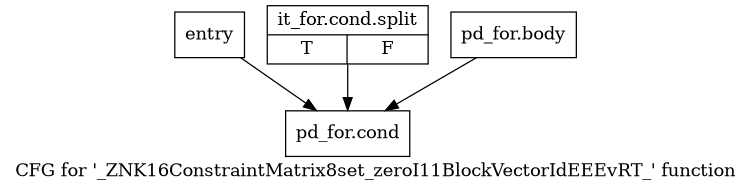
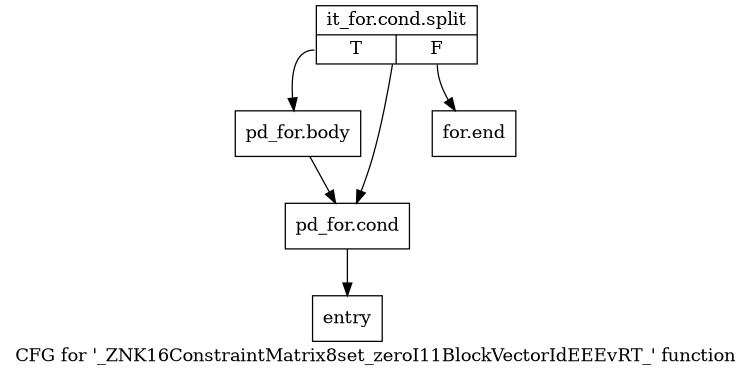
none -> (294, 69)
(273, 80) -> (347, 266)
none -> (474, 134)
